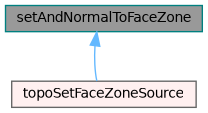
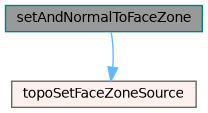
(95, 64) -> (113, 50)
